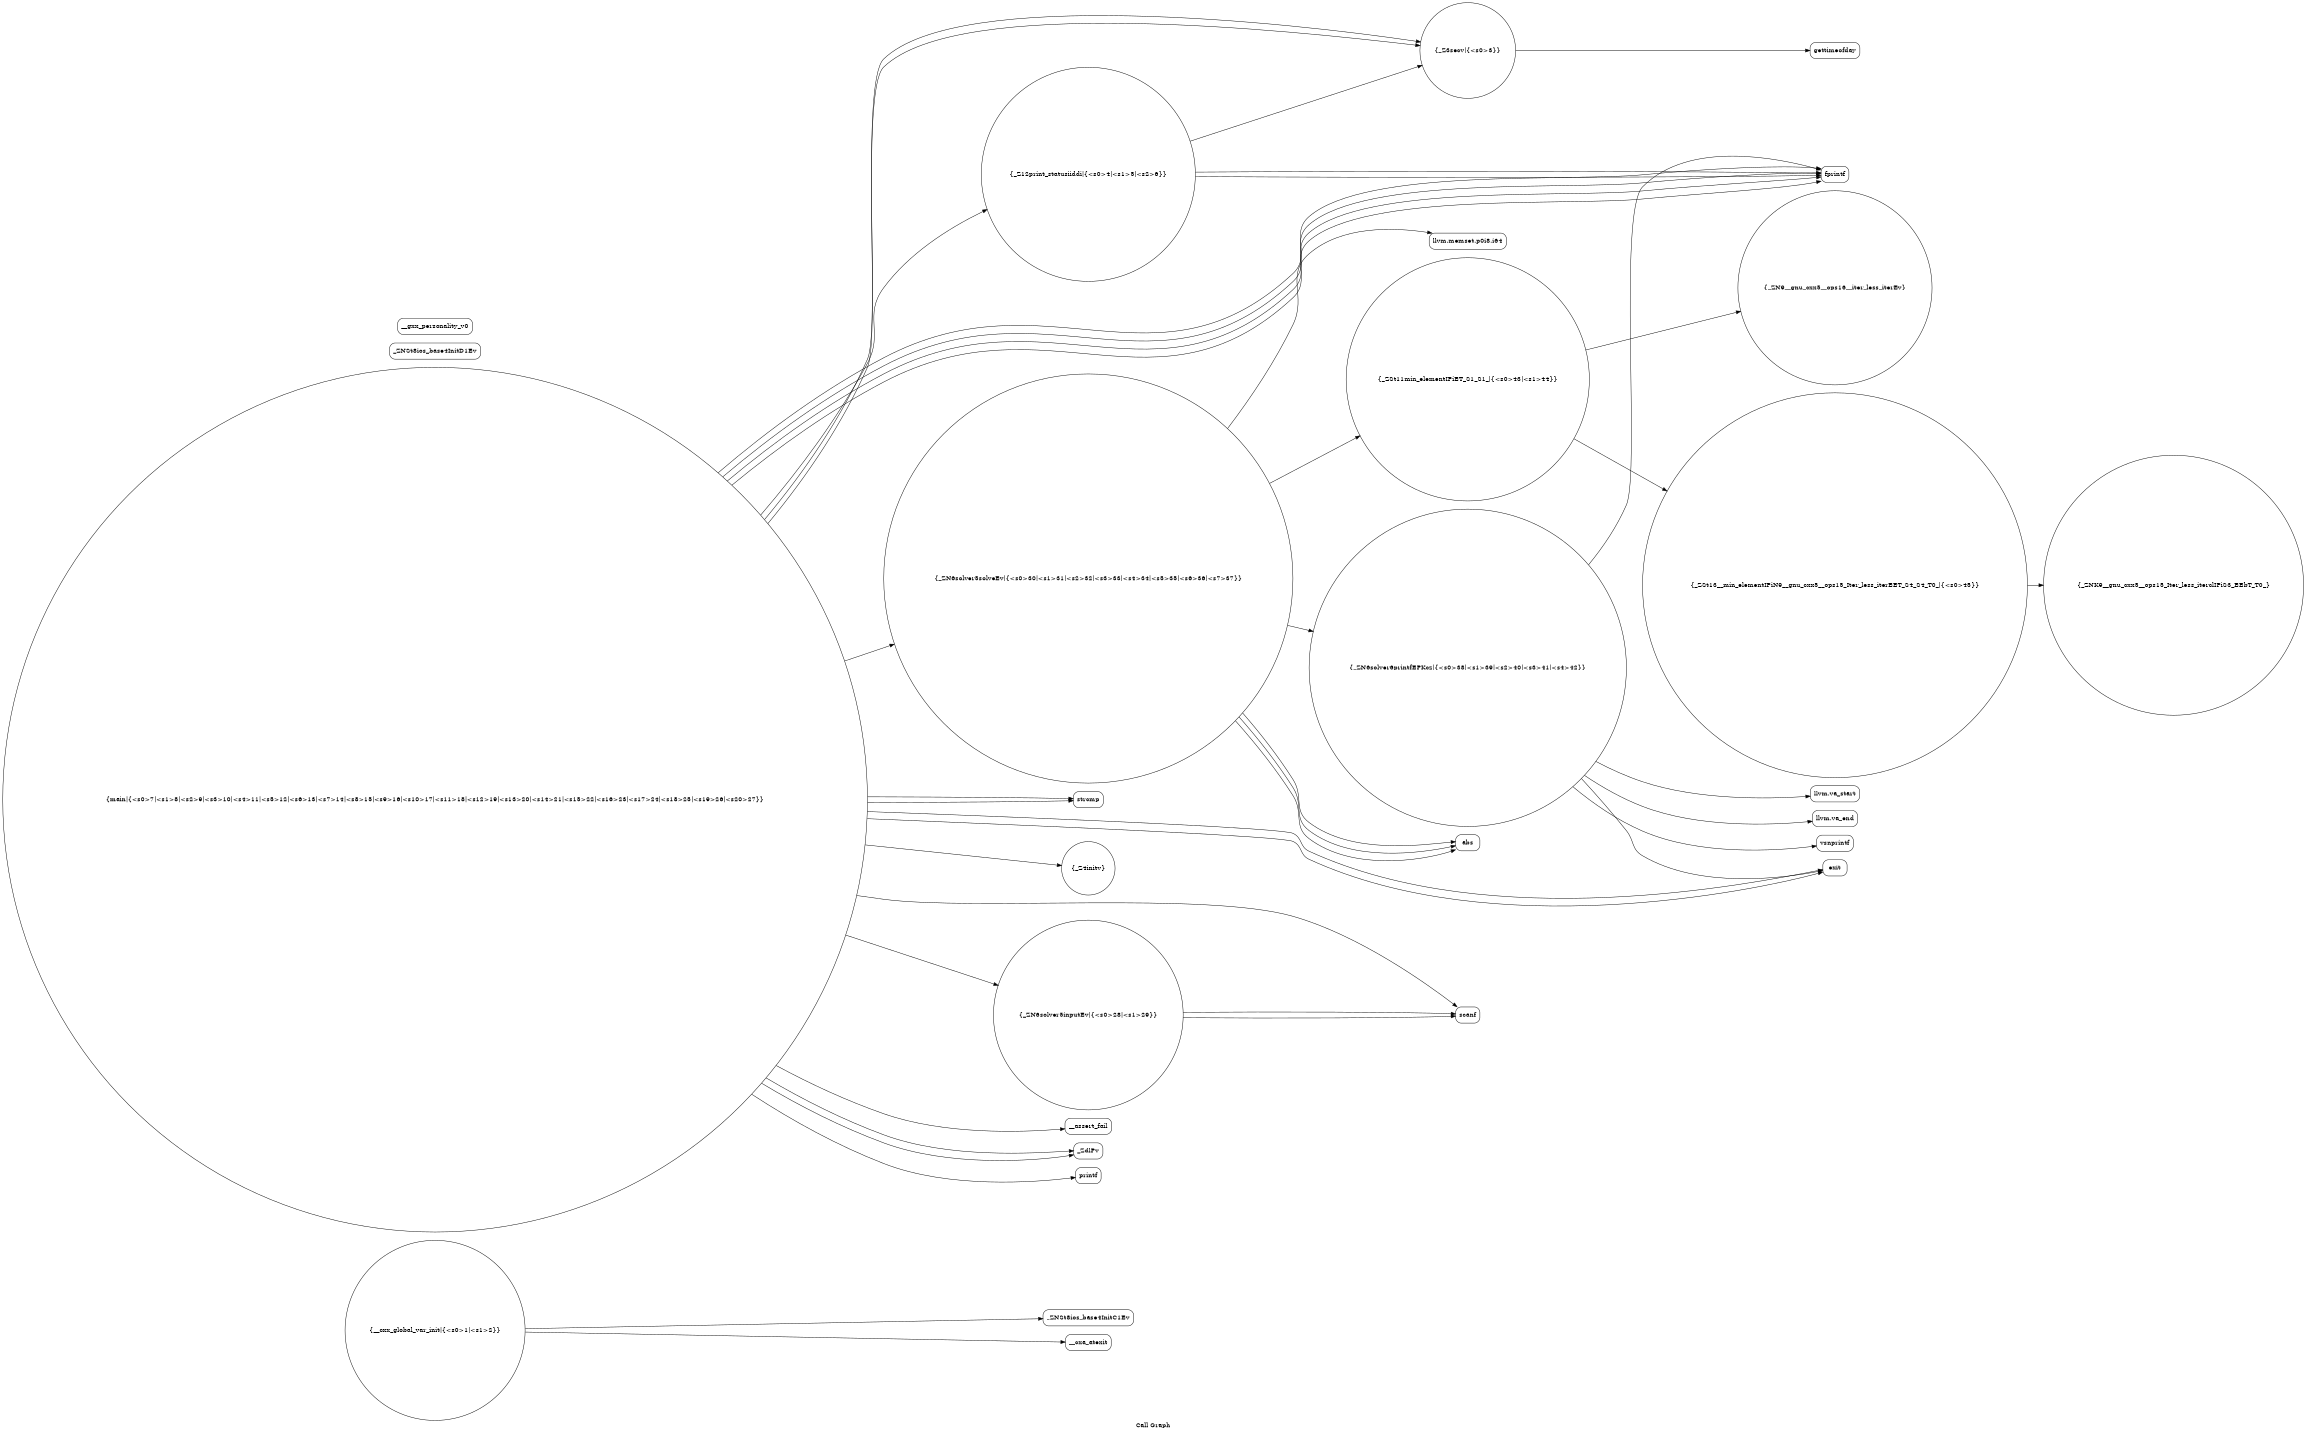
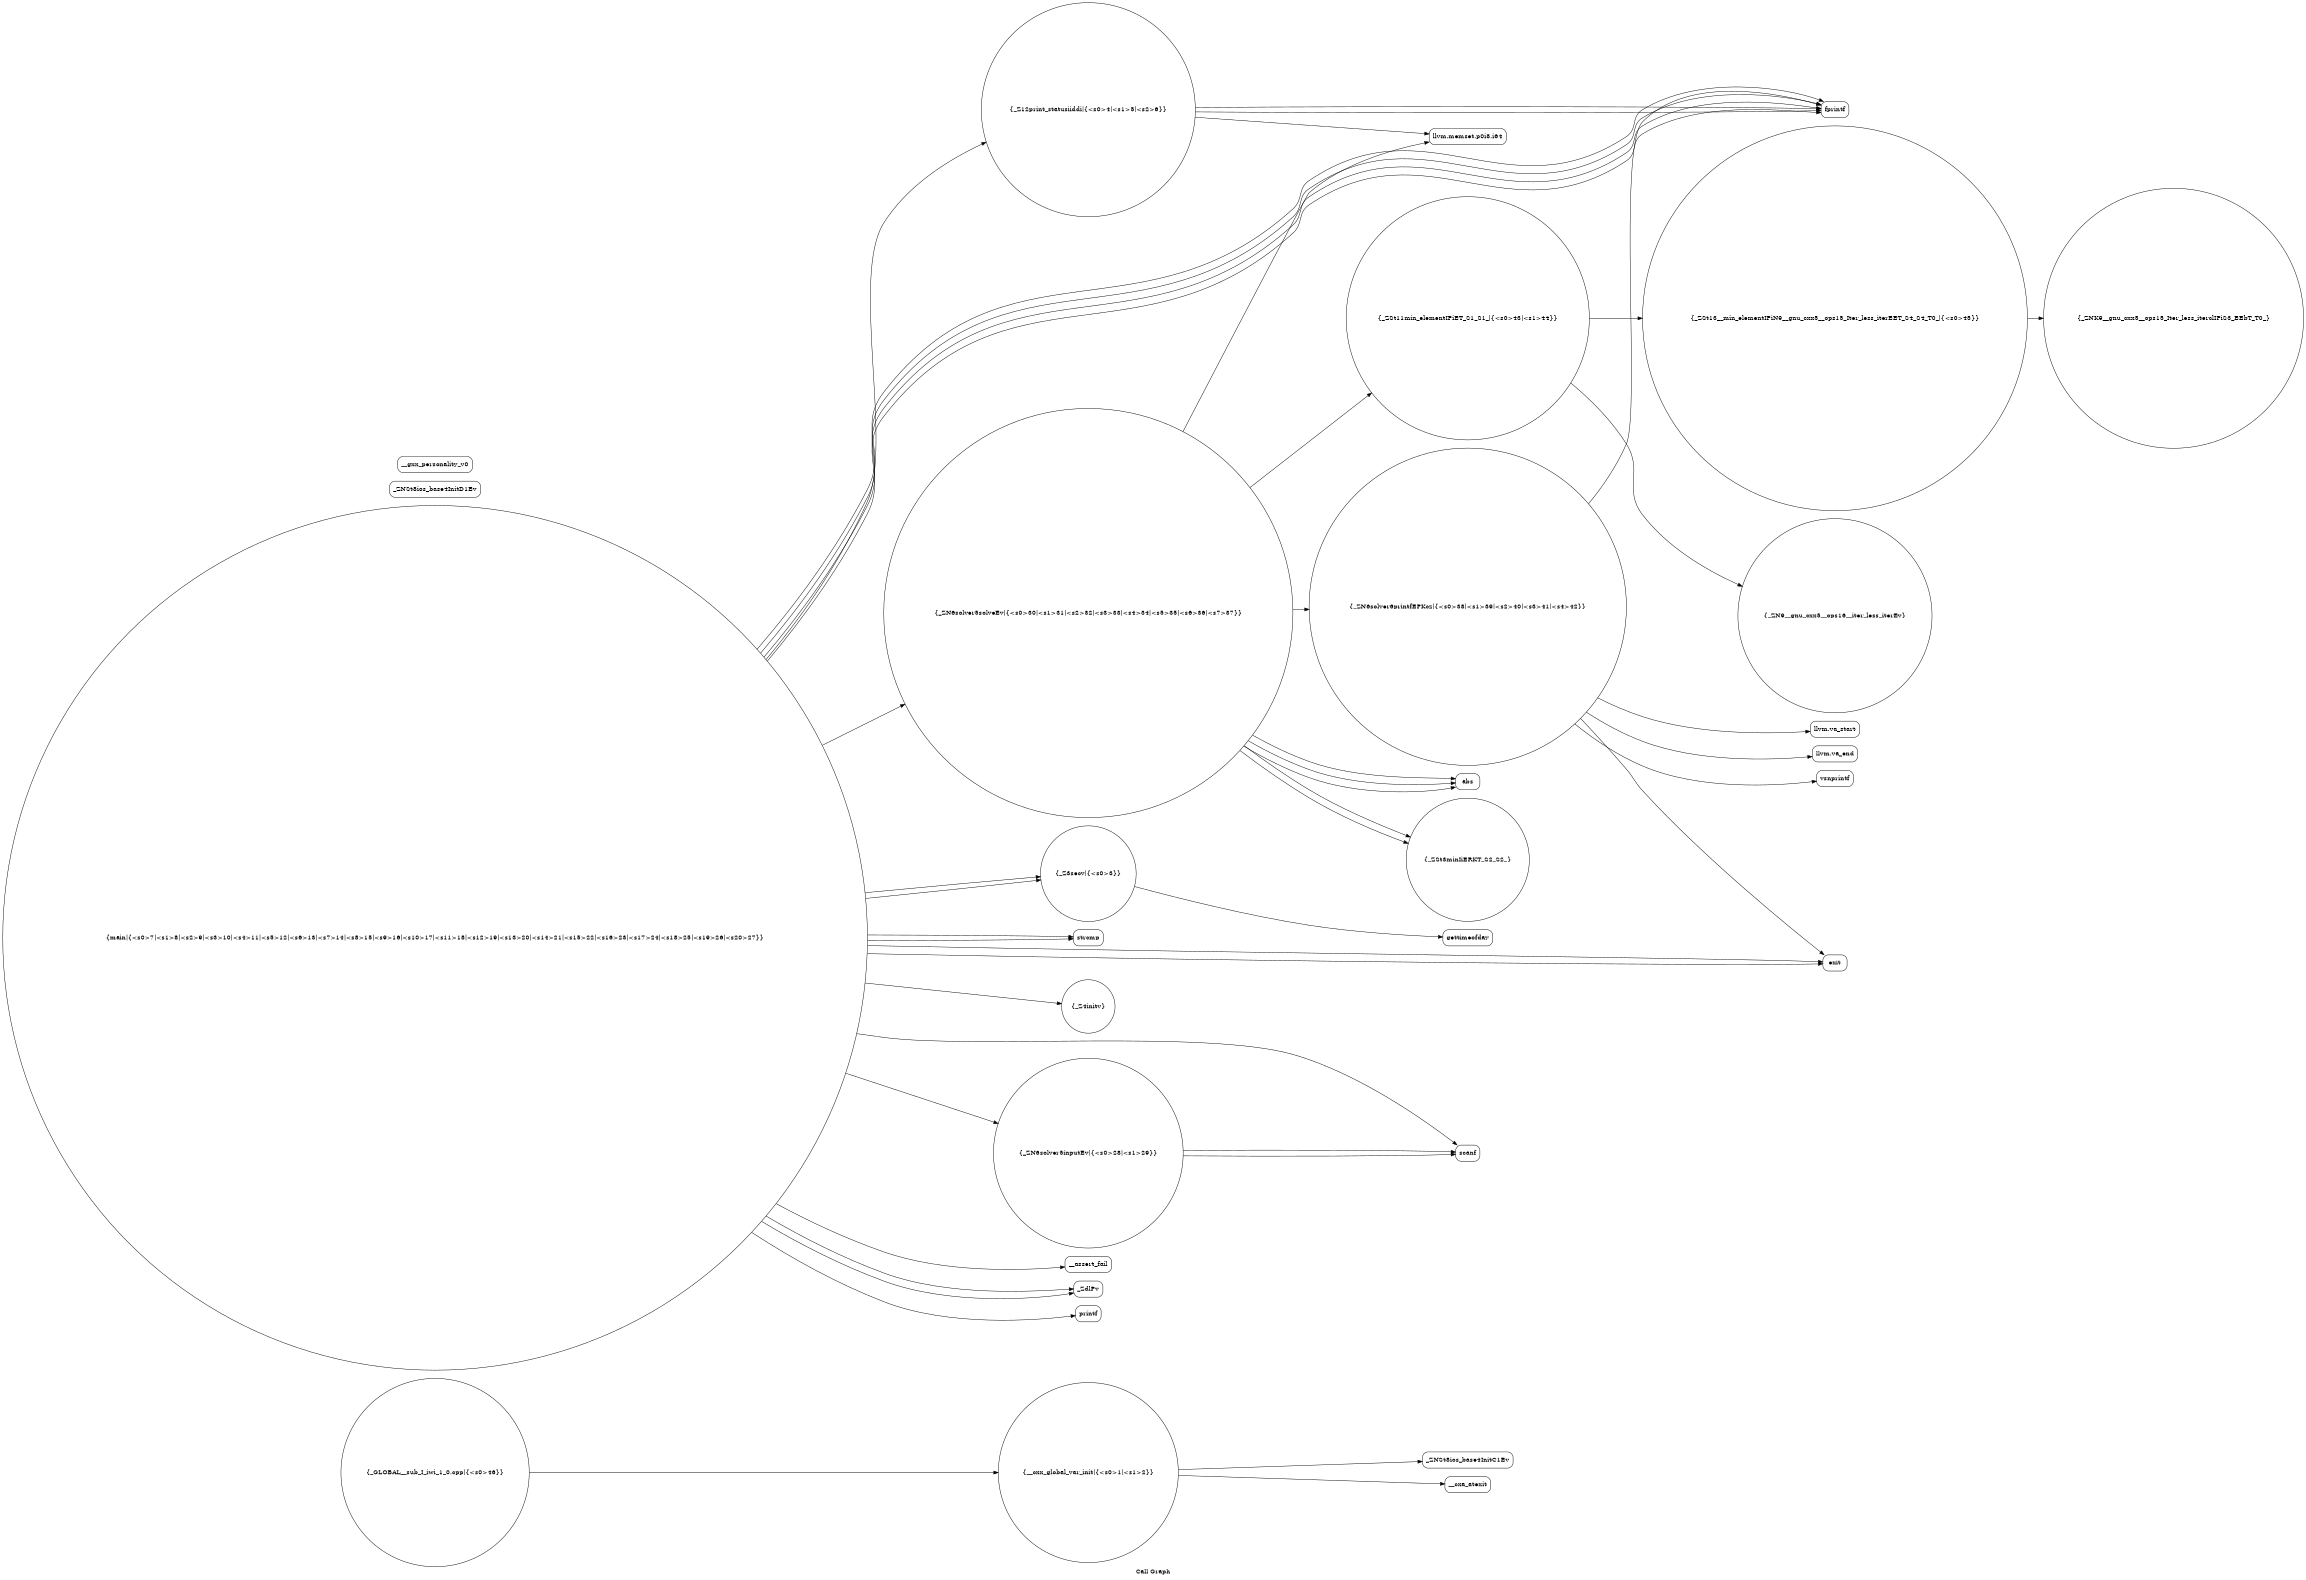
(1304, 104) -> (1310, 125)
none -> (1468, 860)
none -> (435, 1473)
